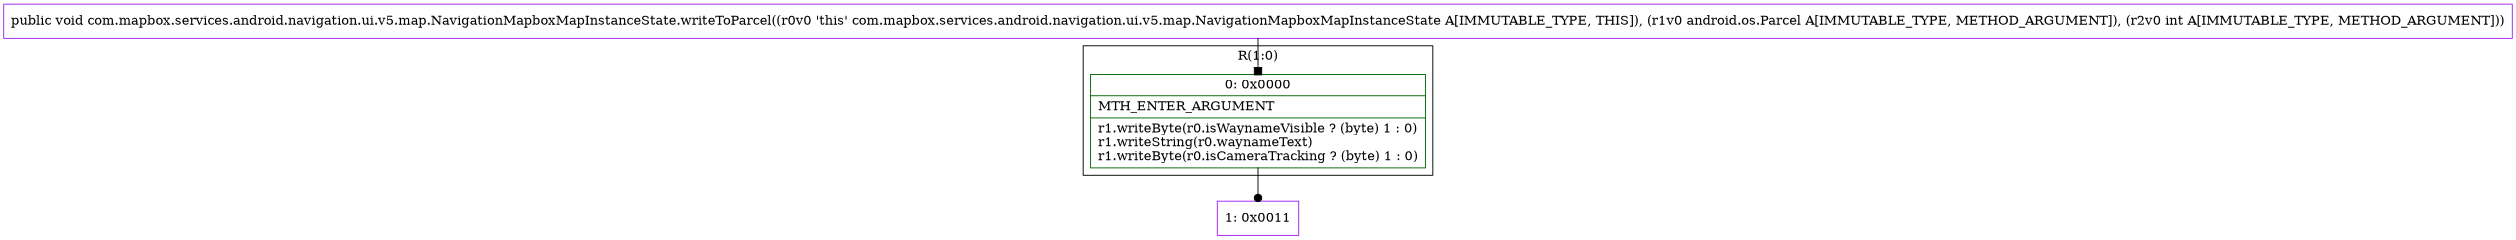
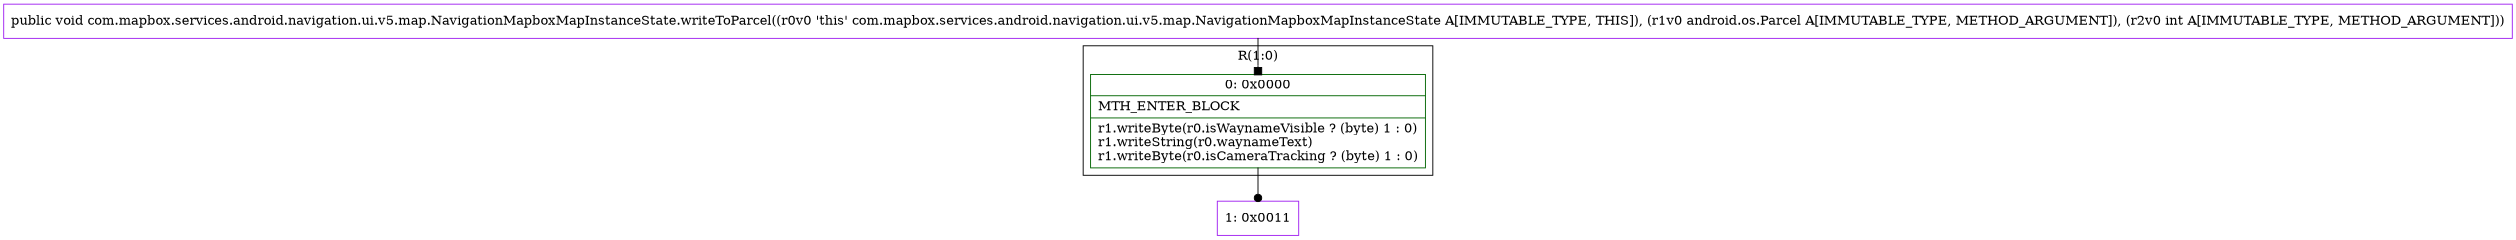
(1186, 106) -> (1169, 106)
